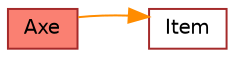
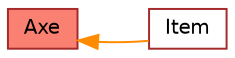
(103, 16) -> (124, 42)
